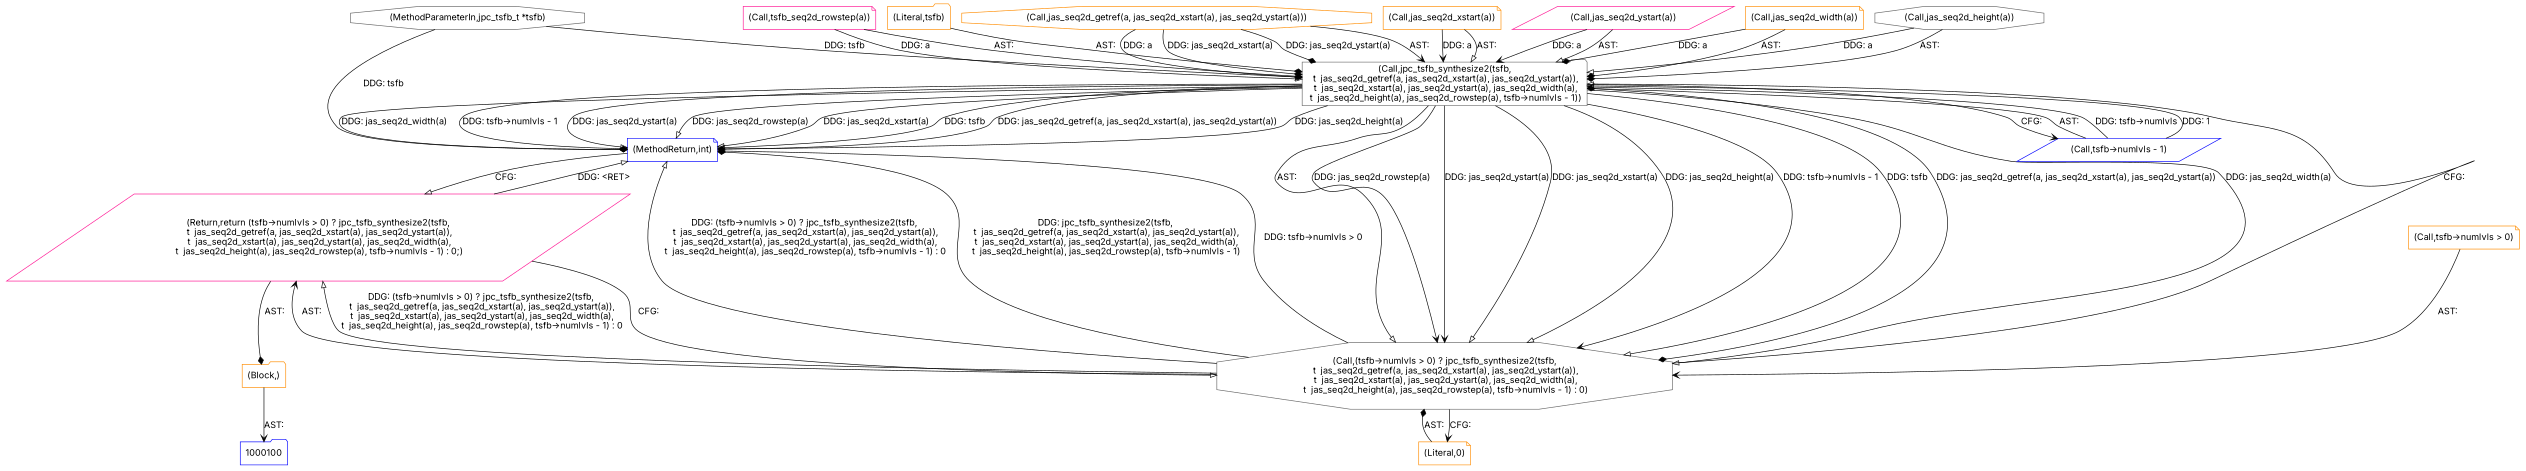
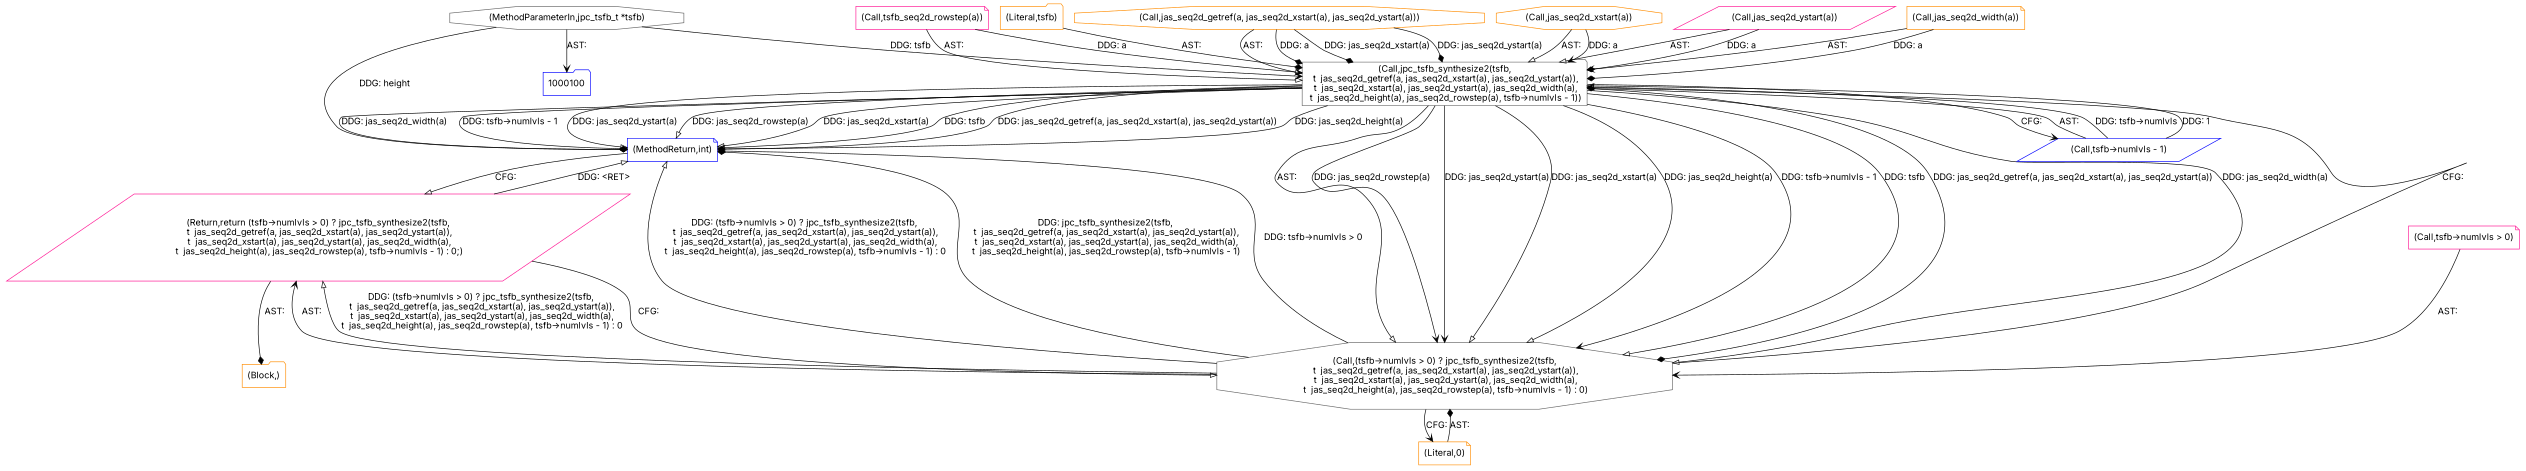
(1442, 18) -> (1579, 18)
(1959, 18) -> none
(384, 84) -> (385, 84)
(2464, 238) -> (2464, 238)
(264, 411) -> (567, 48)
